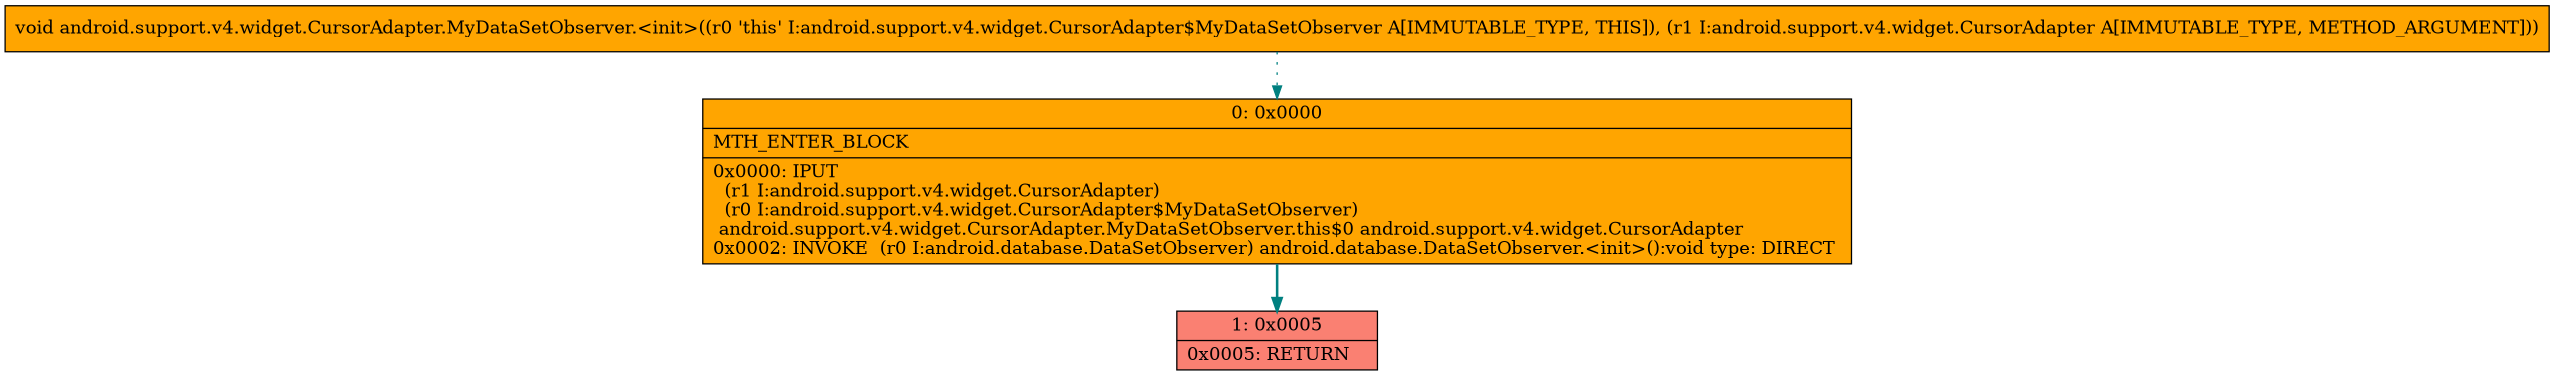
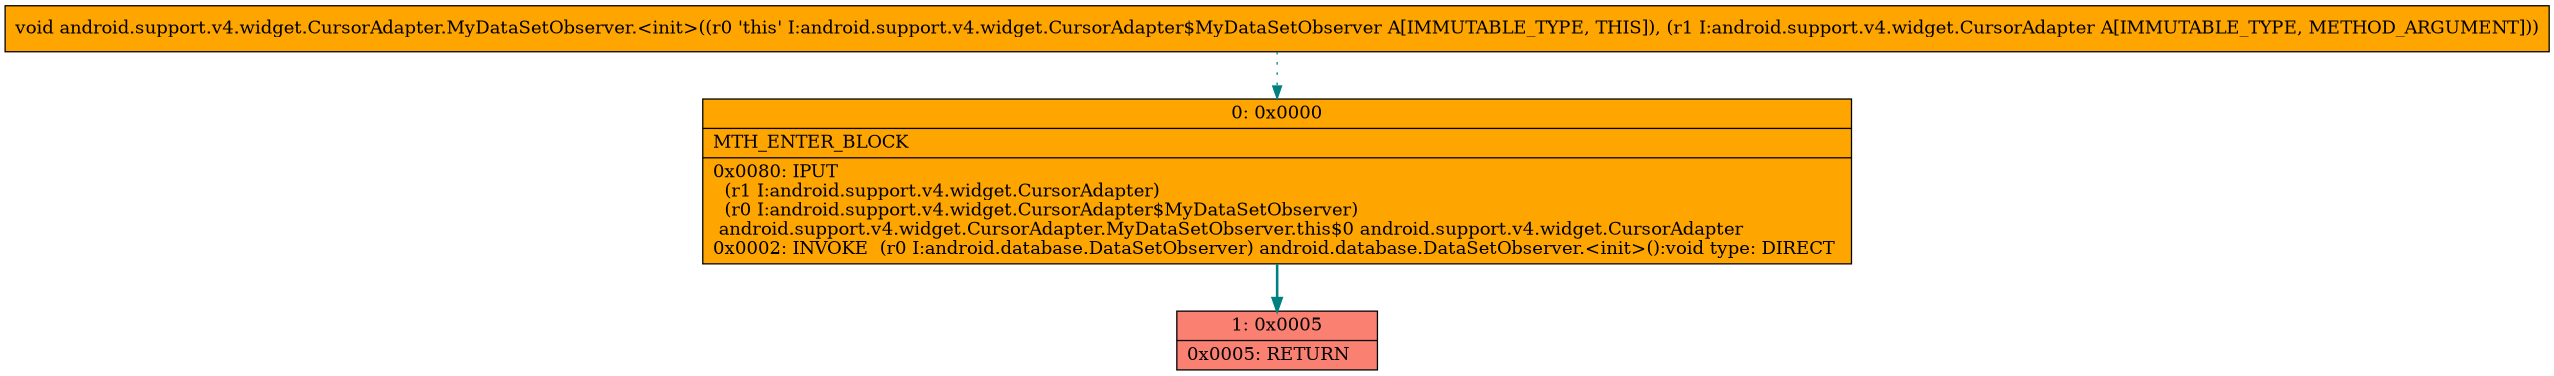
(781, 172) -> (781, 172)
